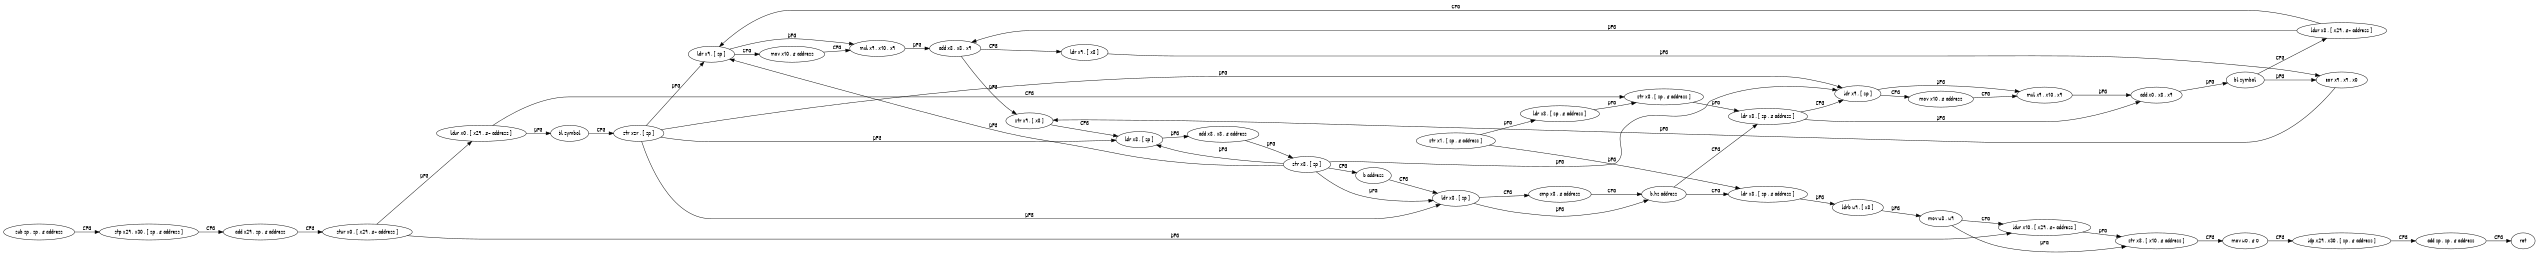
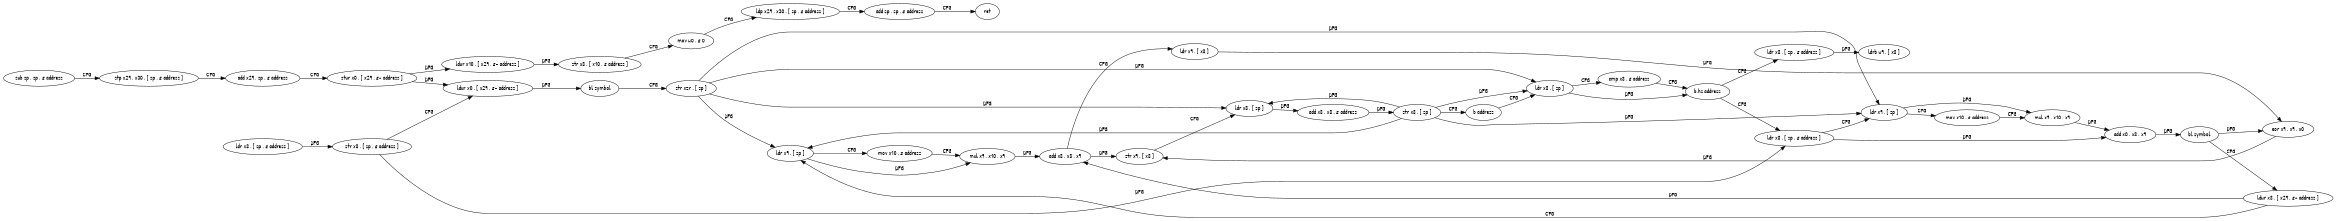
(1053, 97) -> (428, 119)
(1456, 141) -> none
(1941, 219) -> none
